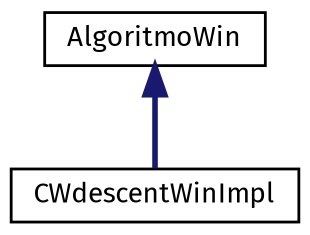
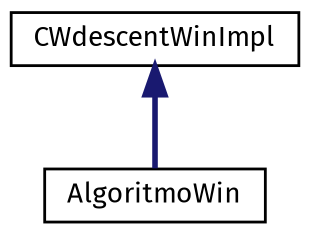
(155, 132) -> (155, 132)
